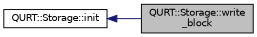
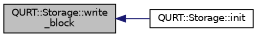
(129, 19) -> (138, 19)
